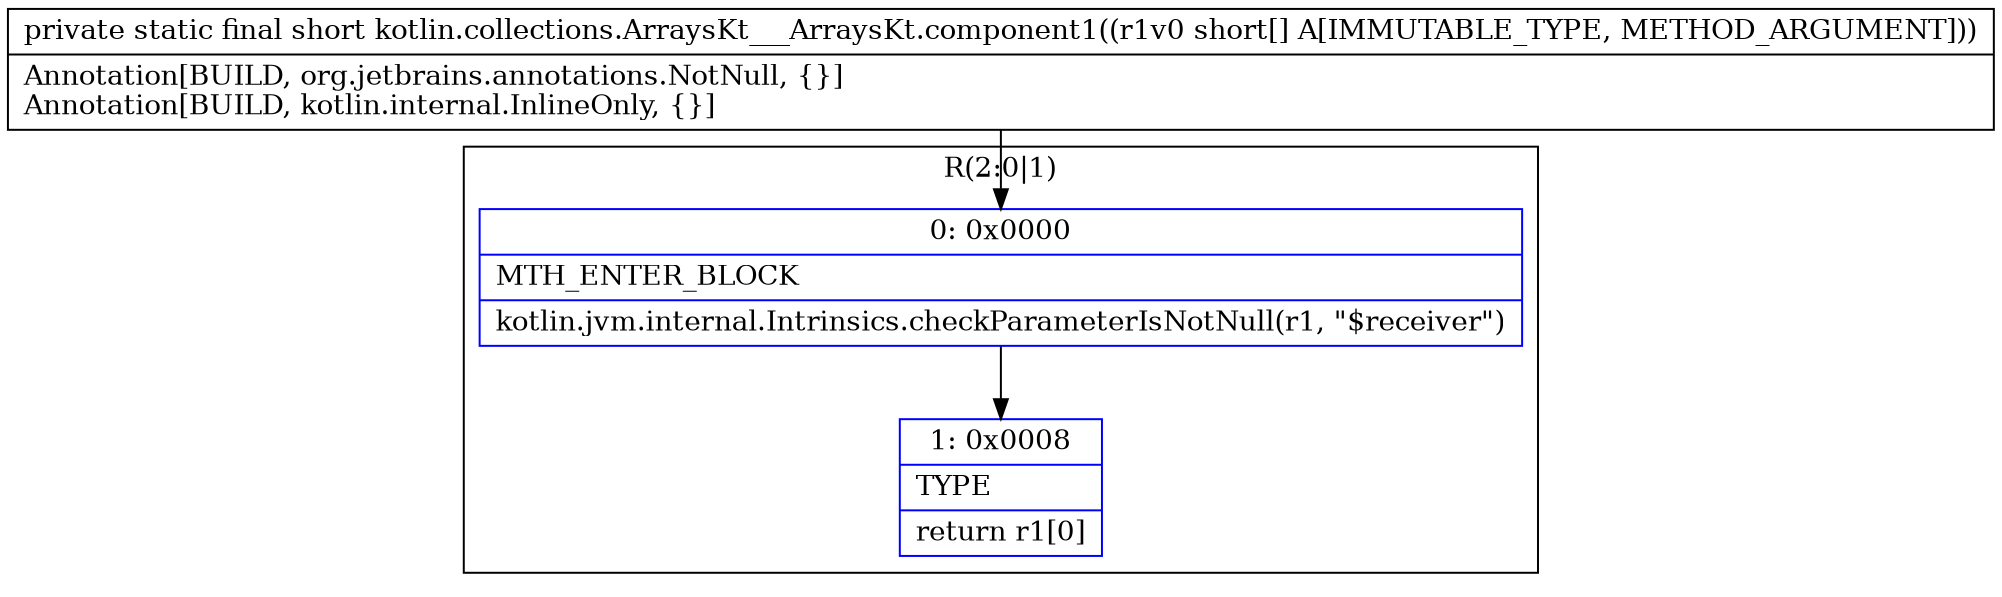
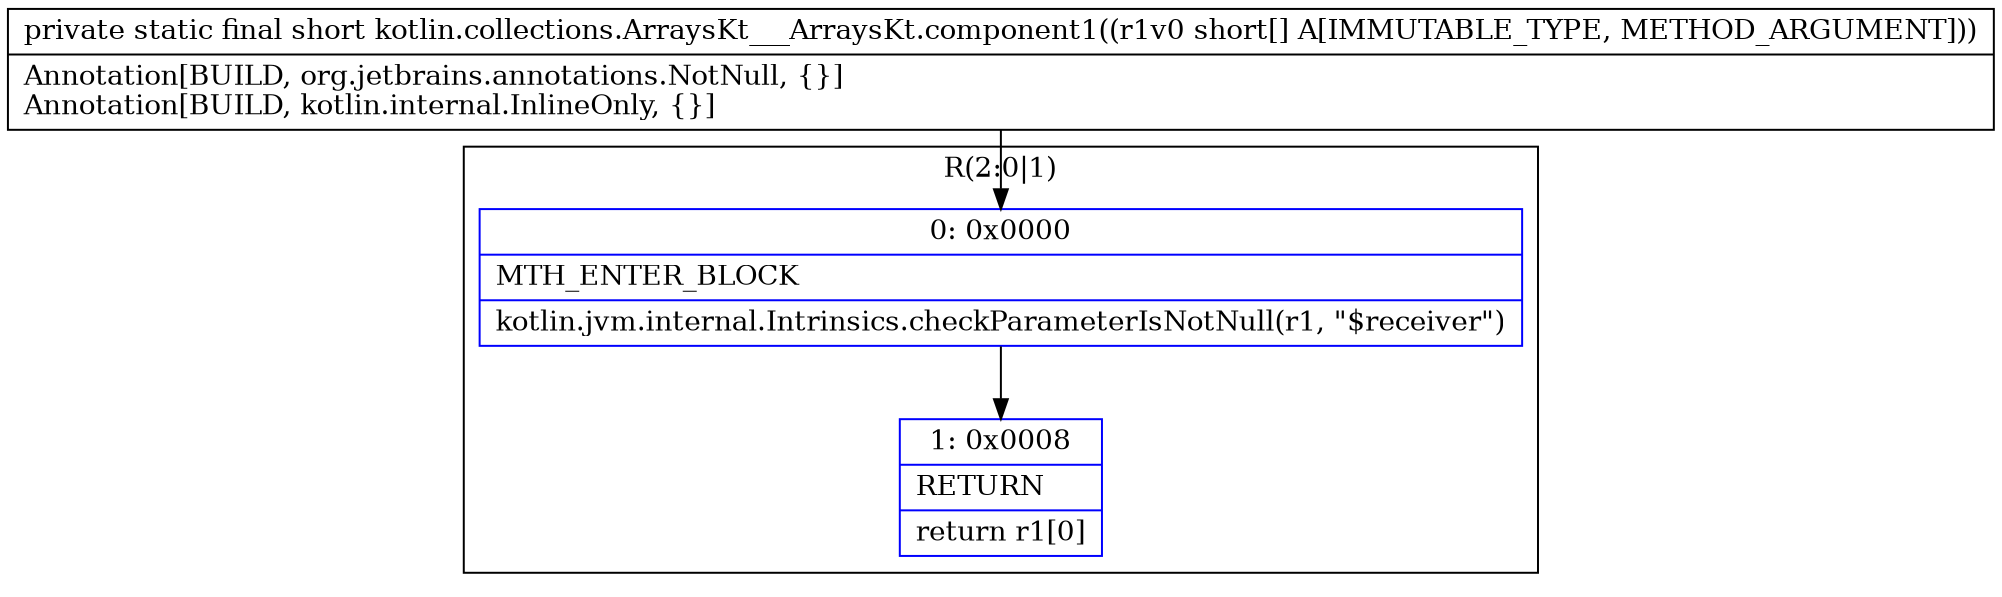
(954, 487) -> (980, 487)
